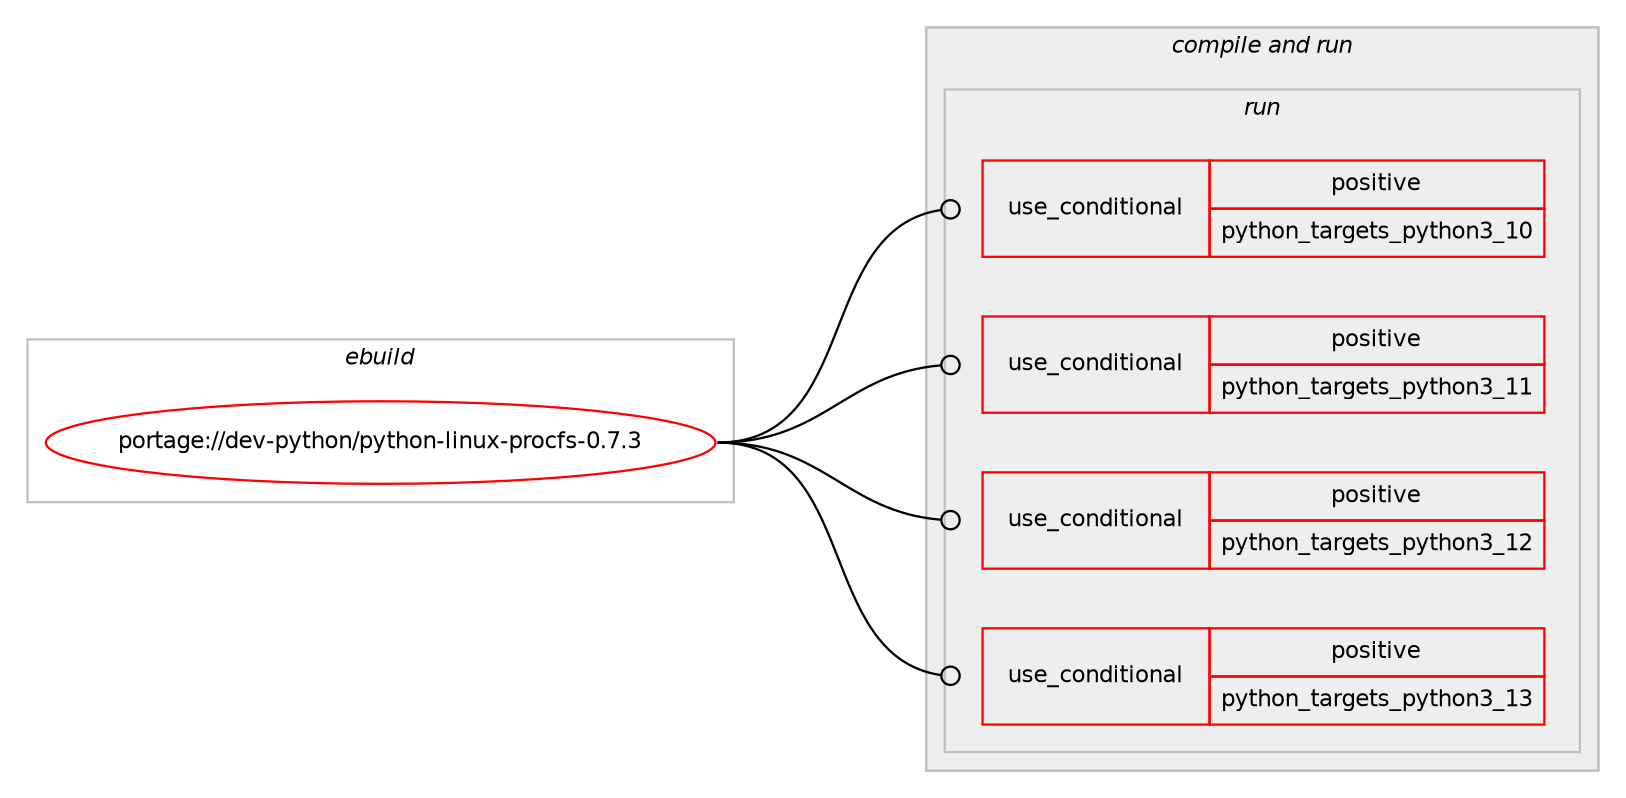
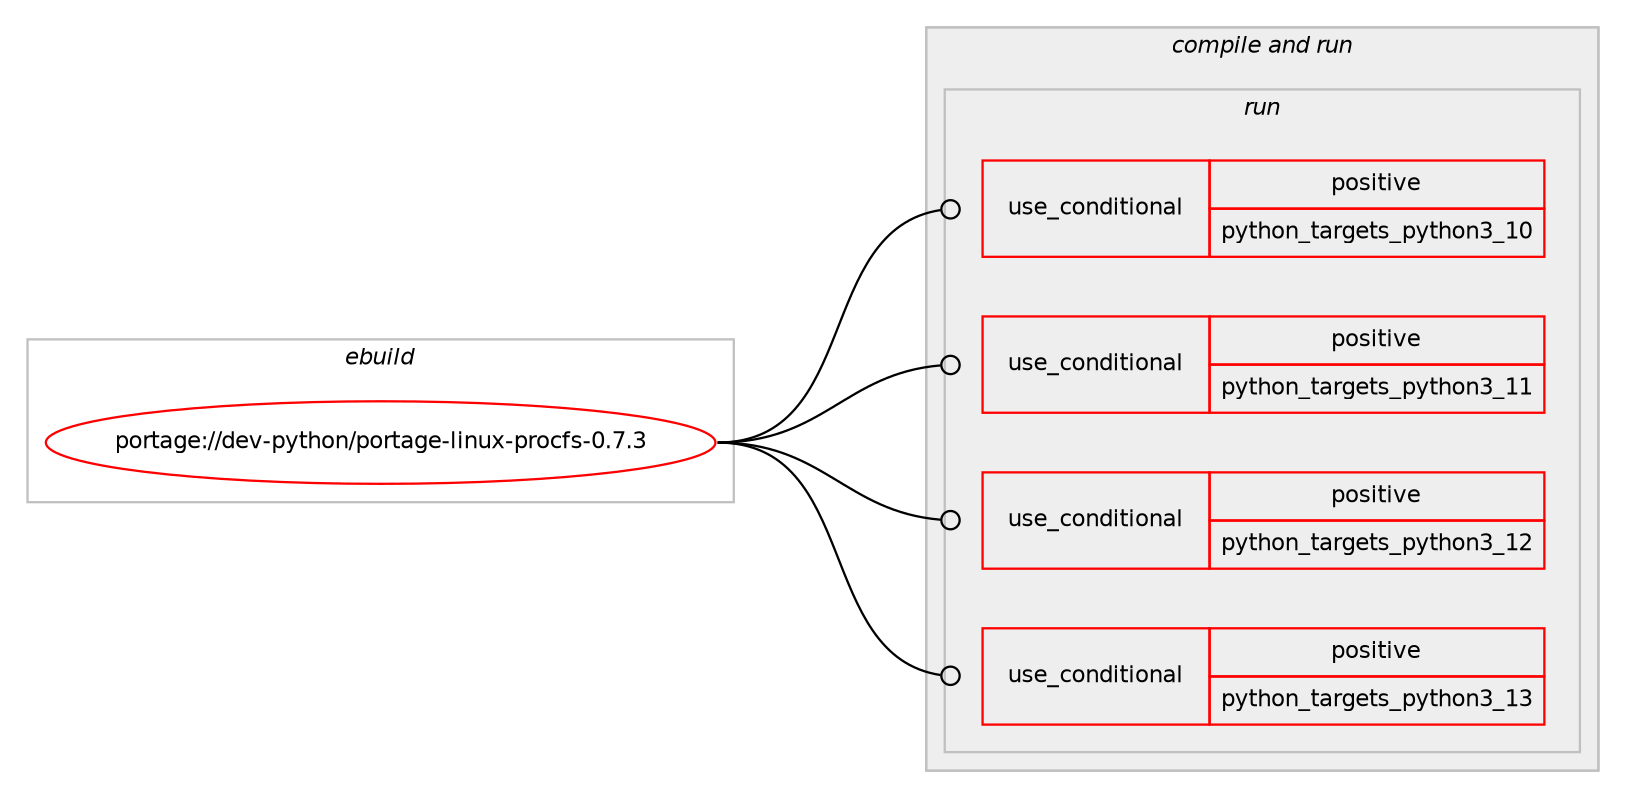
(381, 443) -> (381, 443)
